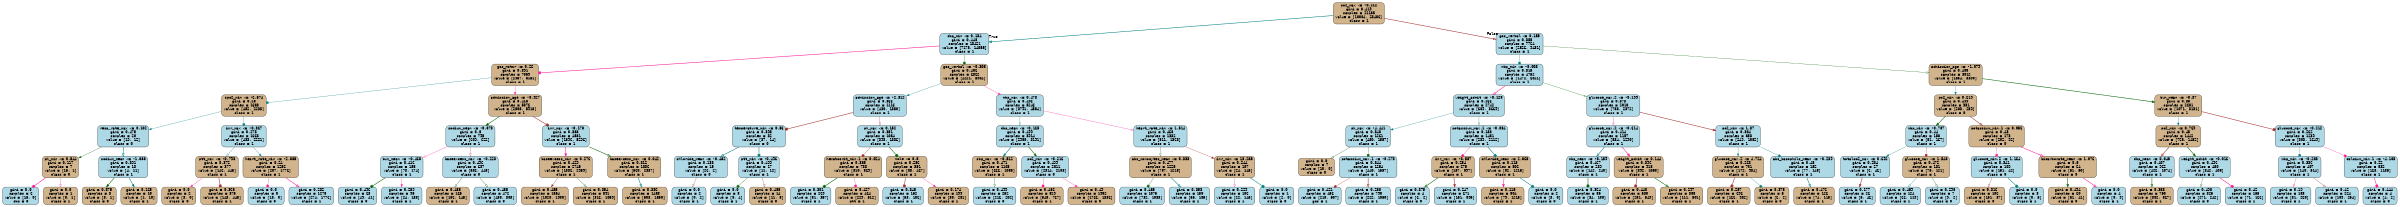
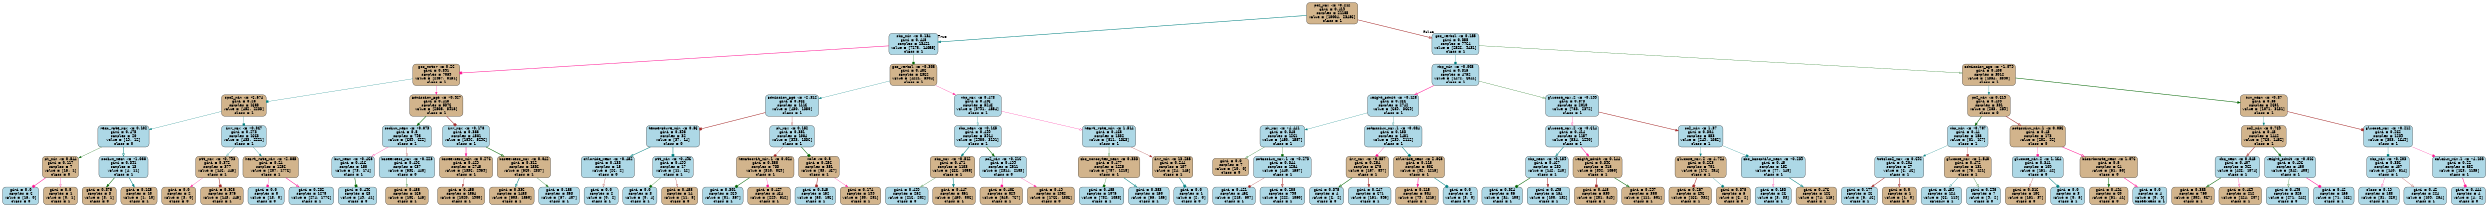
(21, 196) -> (21, 196)
(402, 196) -> none
(495, 196) -> none
none -> (559, 196)
(595, 196) -> none
(857, 196) -> (769, 196)
none -> (954, 196)
(1235, 196) -> none
(1320, 196) -> (1234, 196)
none -> (1548, 196)
none -> (1773, 196)
none -> (1899, 196)
(1900, 196) -> (1941, 196)
(2109, 196) -> (2150, 196)
none -> (2240, 196)
(2291, 196) -> (2379, 196)
